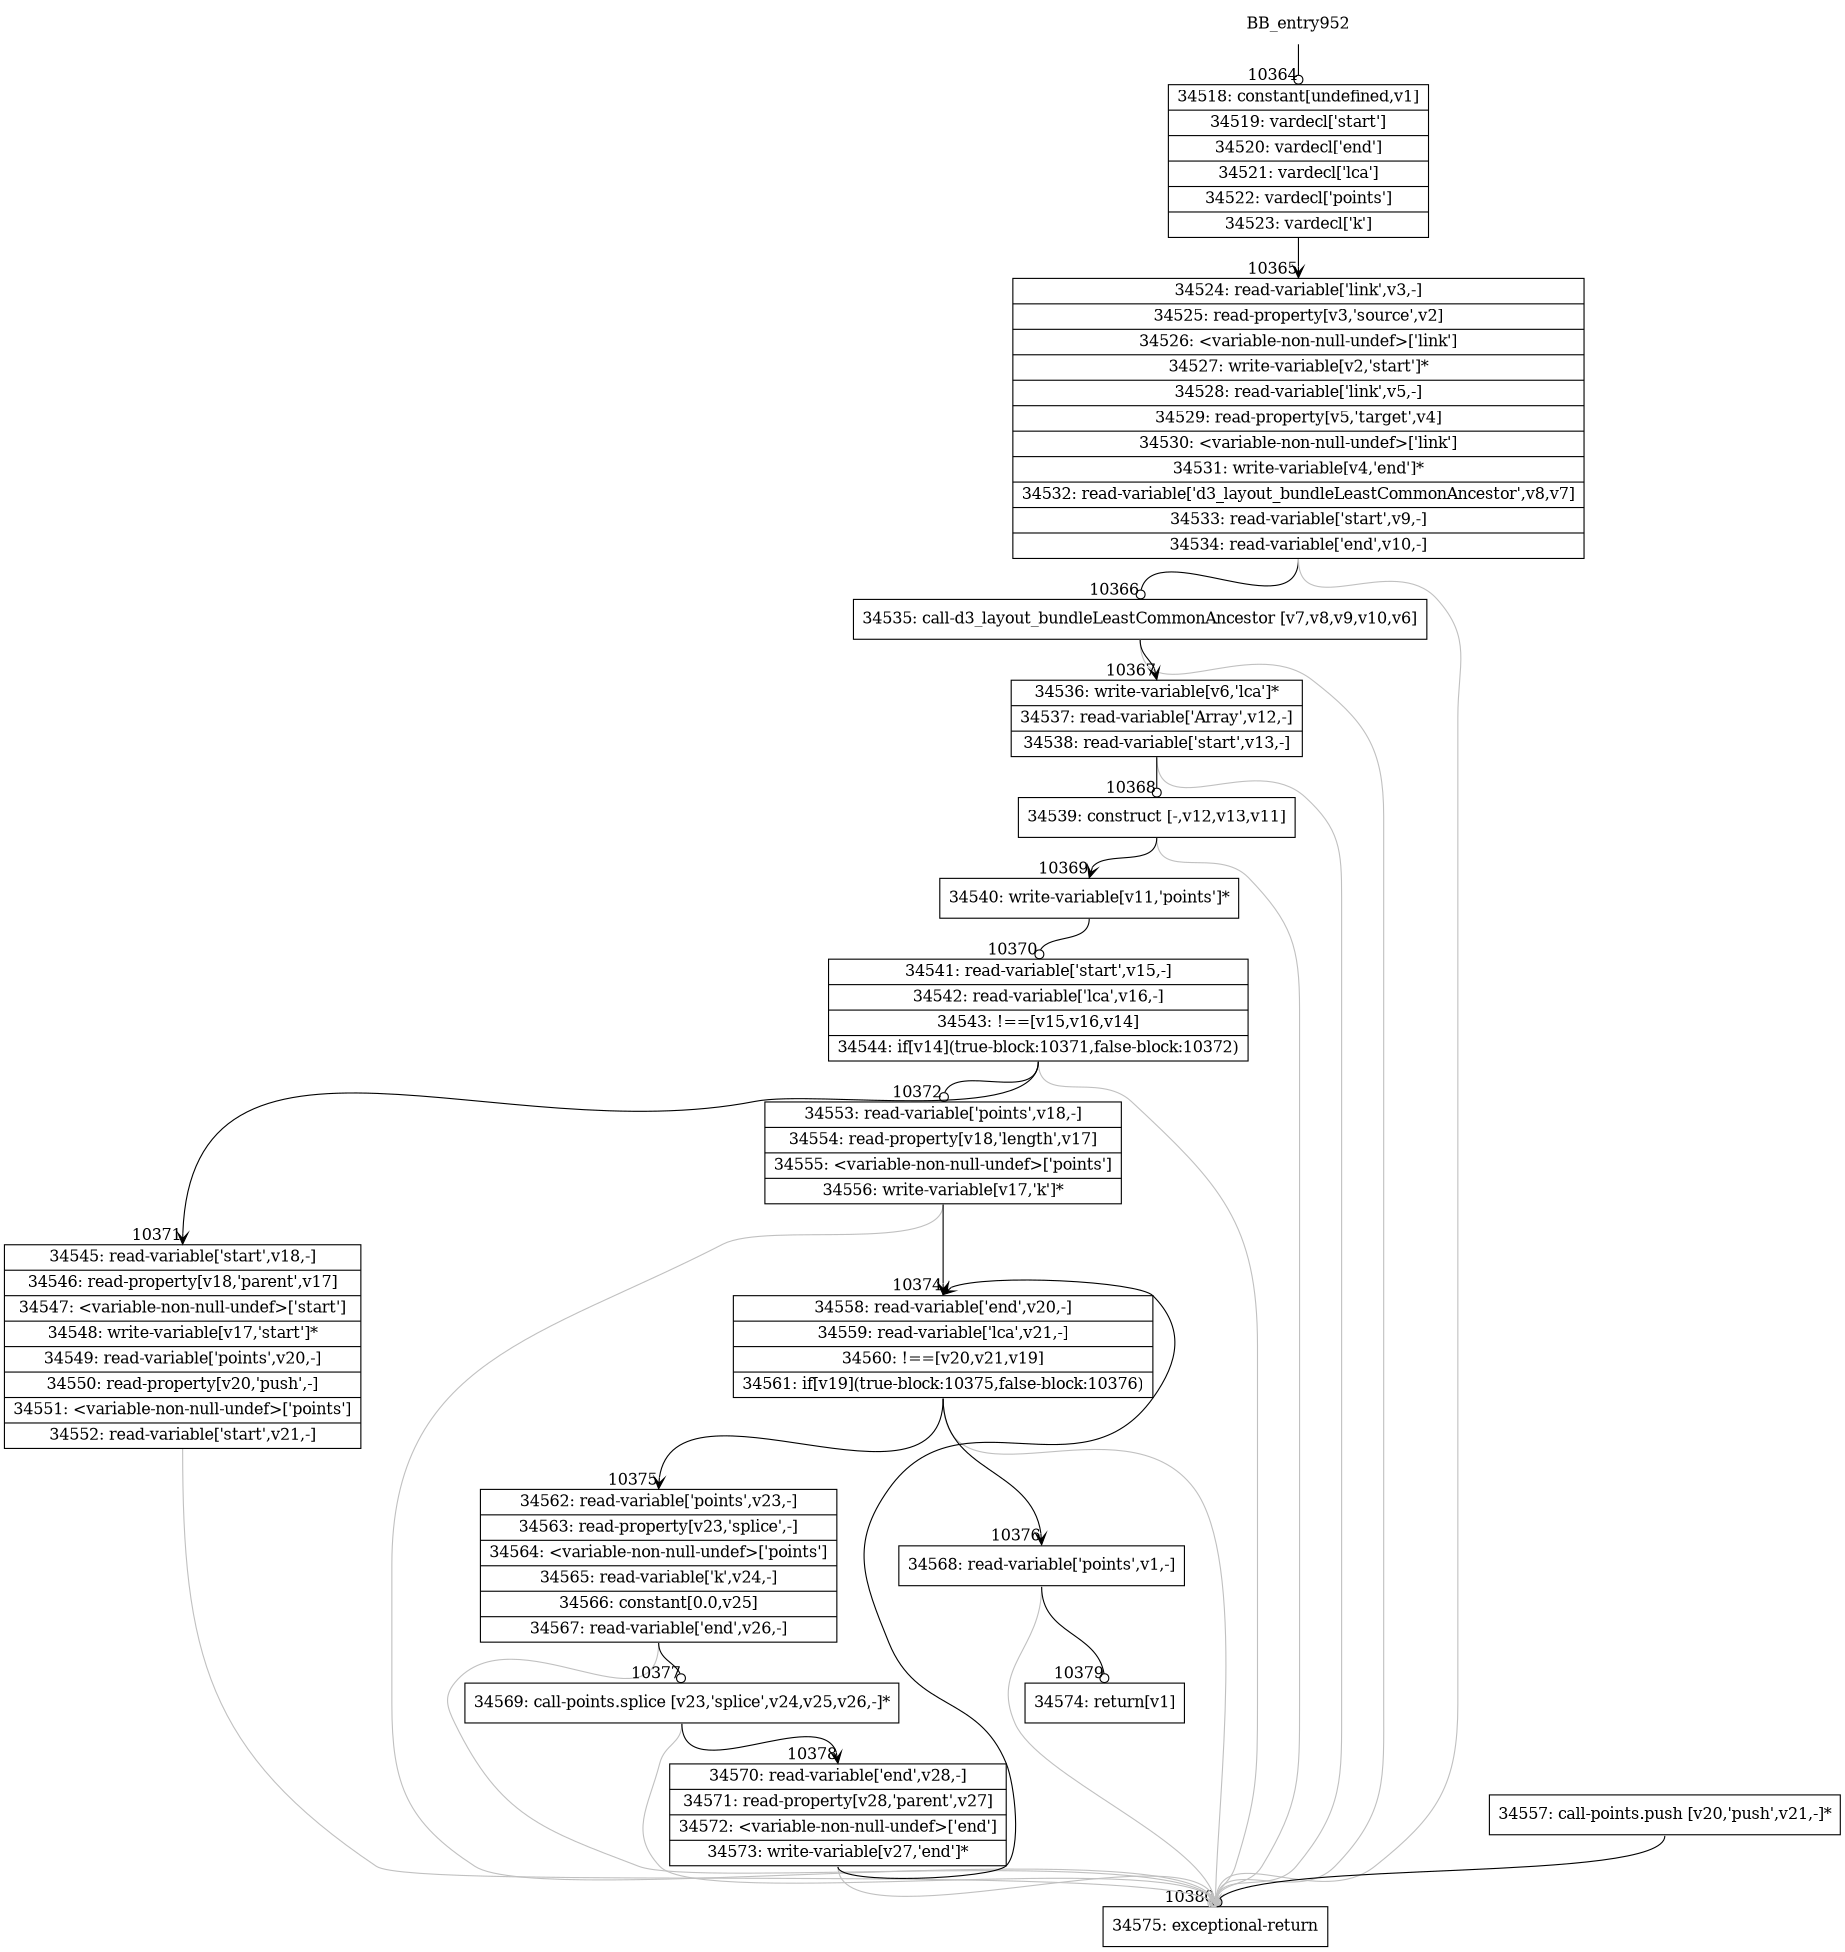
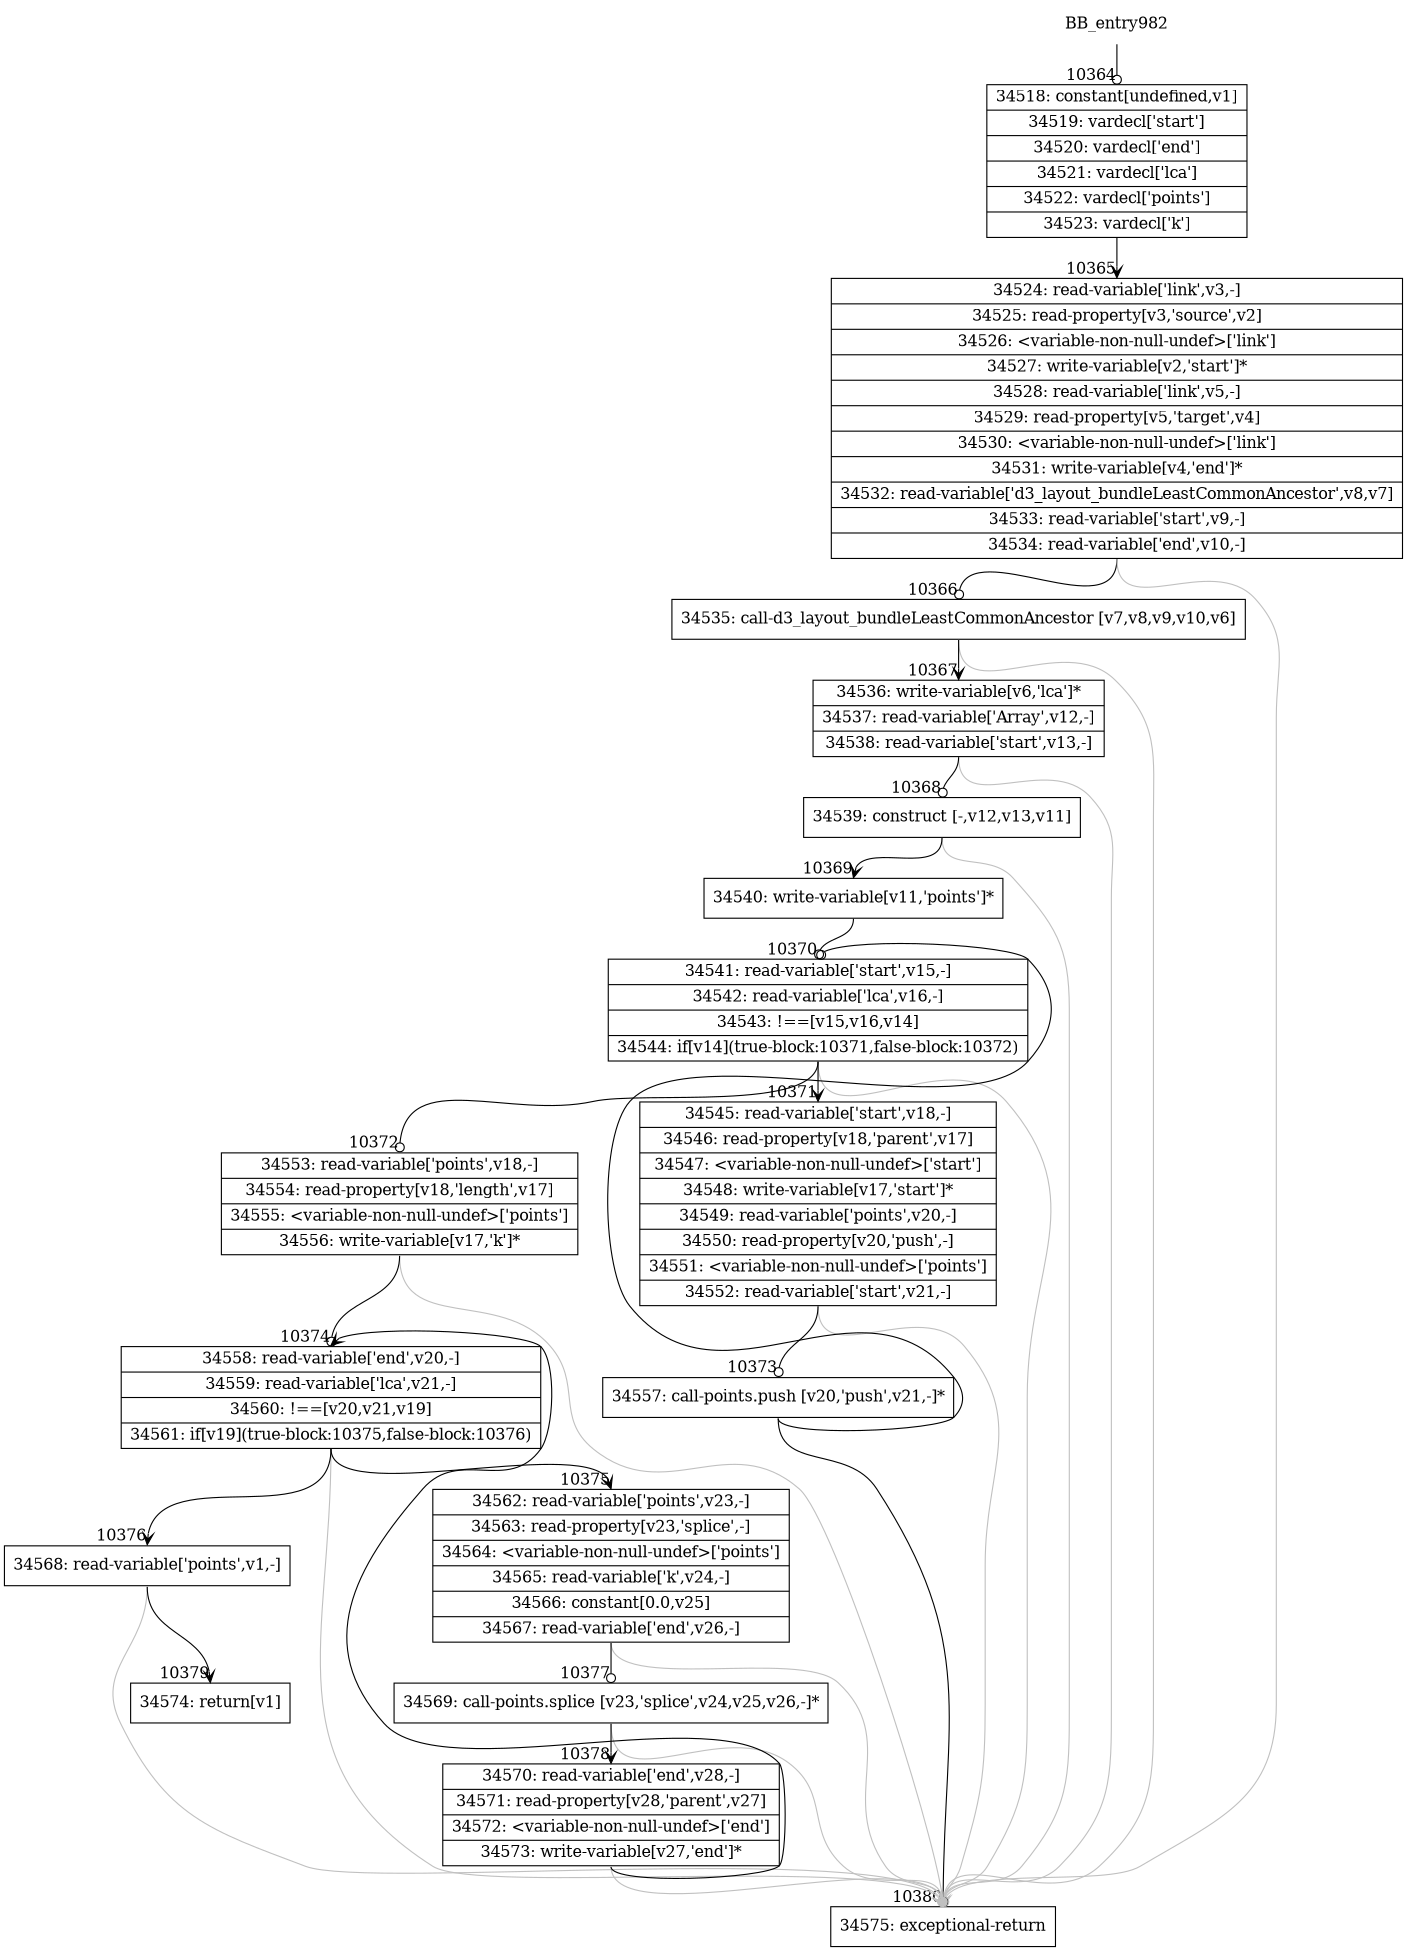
(1298, 24) -> (1117, 24)
none -> (617, 1128)
(943, 1244) -> (369, 1299)
none -> (808, 1332)
(1070, 1632) -> (174, 1631)
